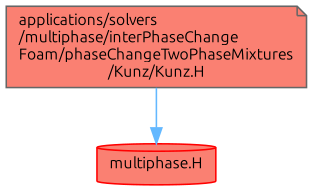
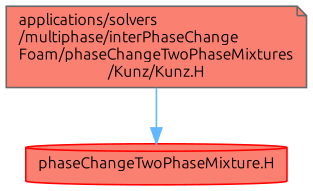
(156, 164) -> (156, 164)
